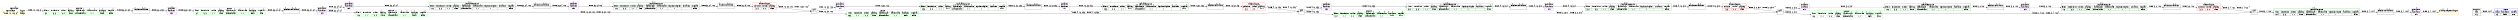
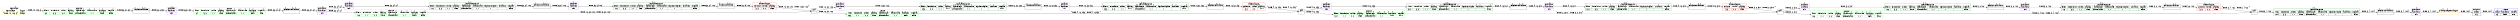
none -> (2465, 12)
(2477, 12) -> (2477, 12)
